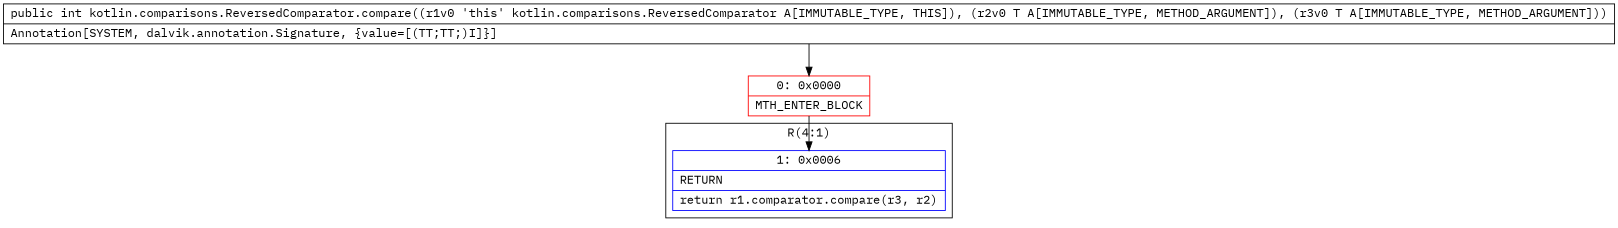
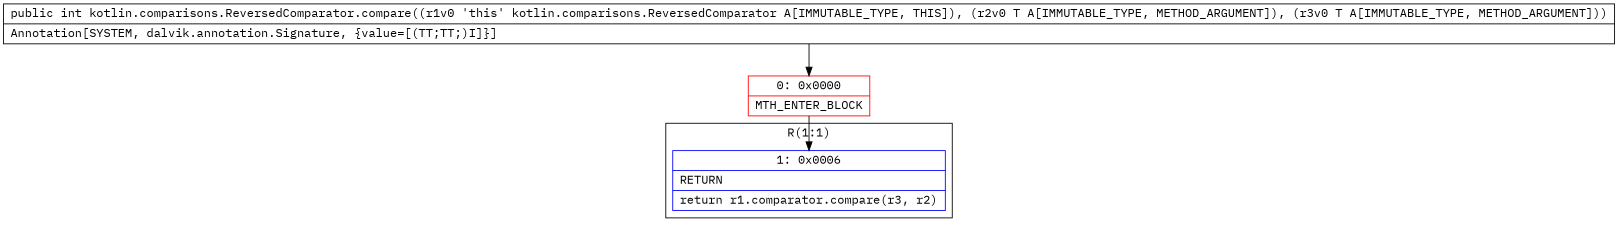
(809, 133) -> (809, 133)
